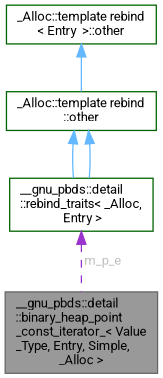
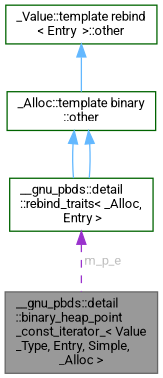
(81, 25) -> (81, 25)
(81, 111) -> (81, 111)
